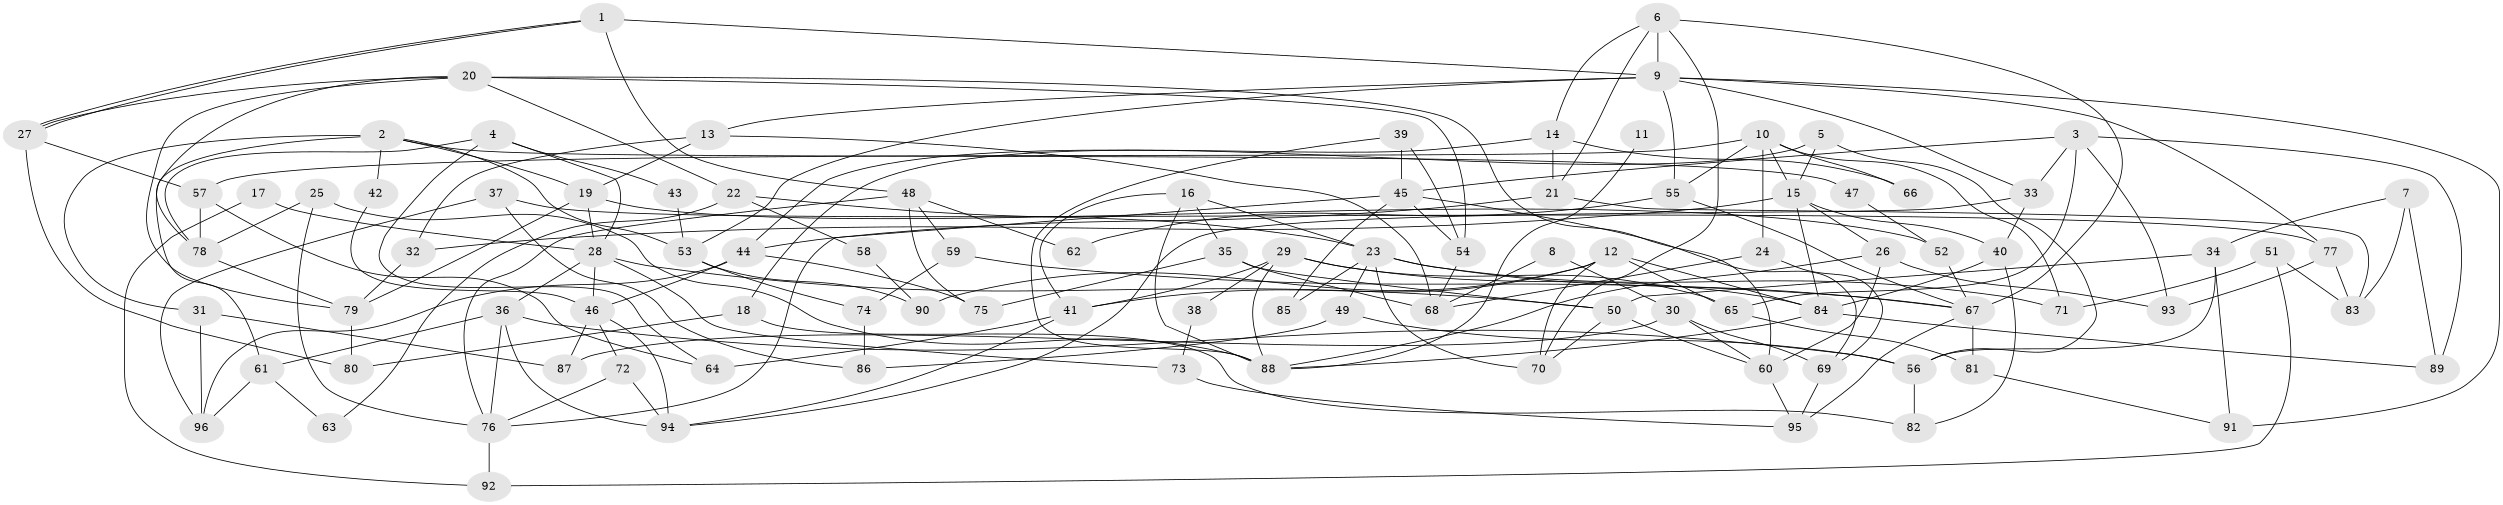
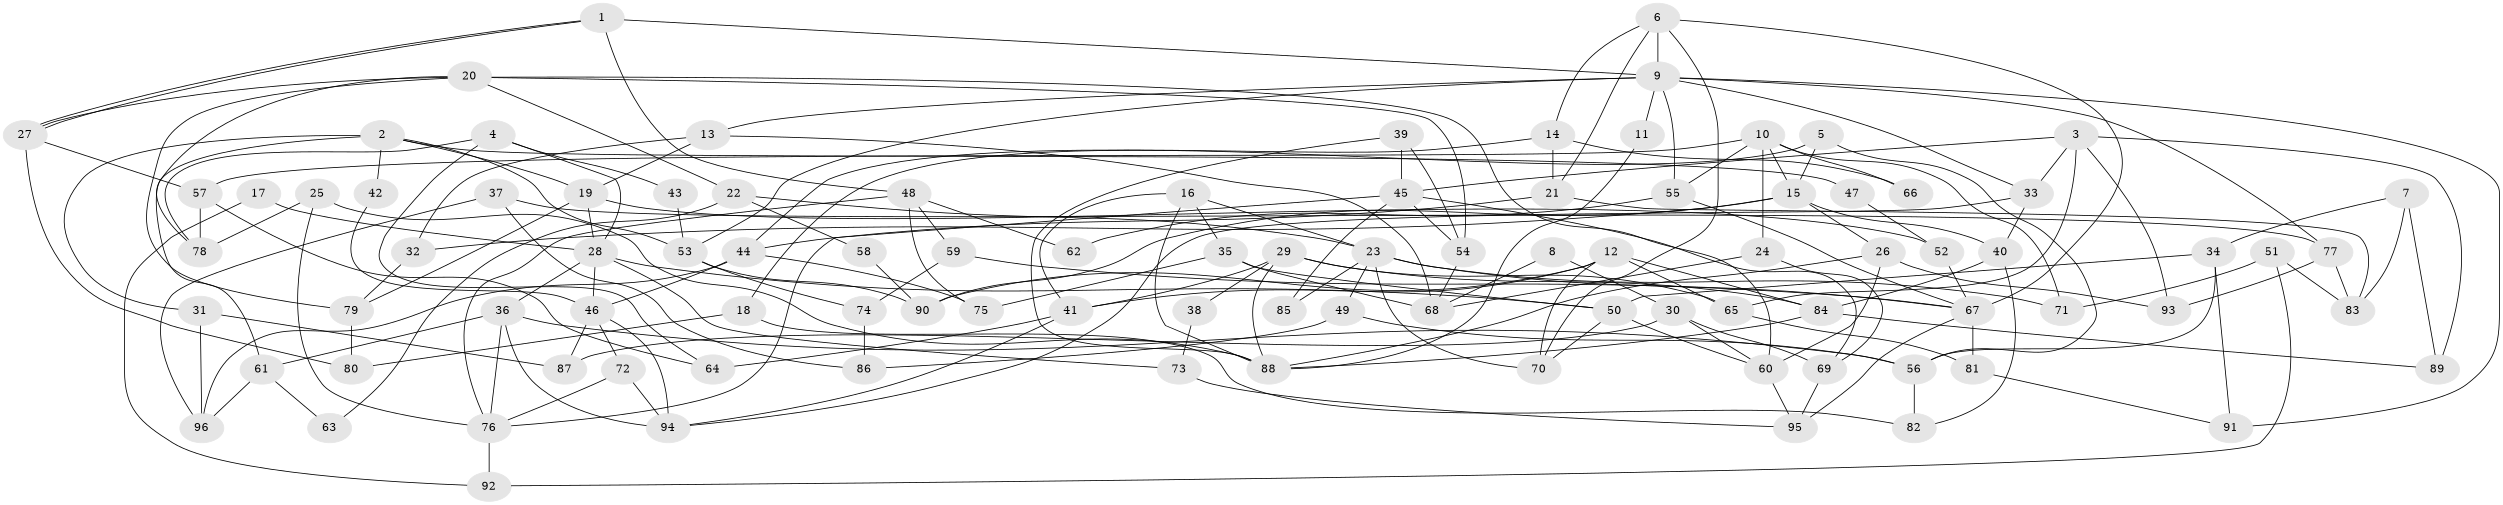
none -> (1650, 106)
(1808, 252) -> (1183, 235)
(275, 283) -> none
